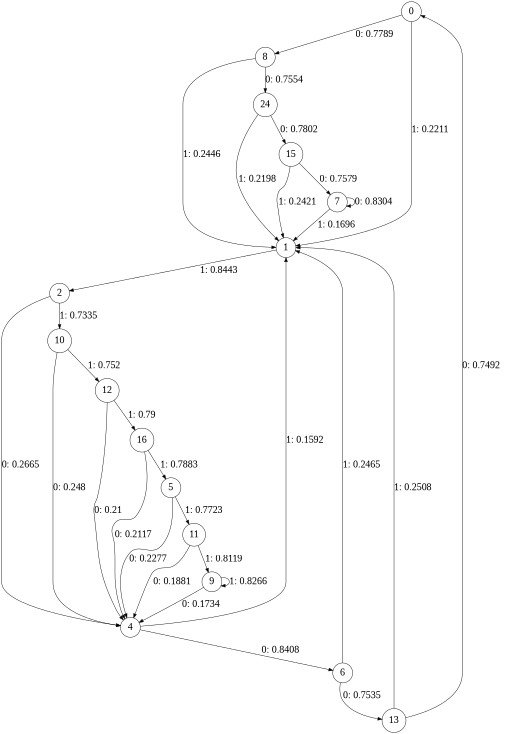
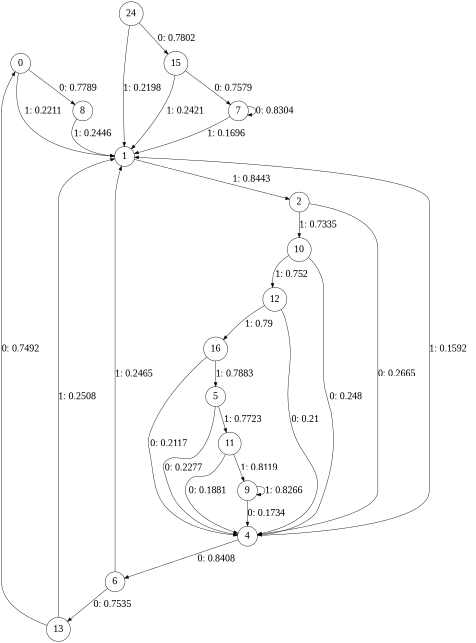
(265, 78) -> none
